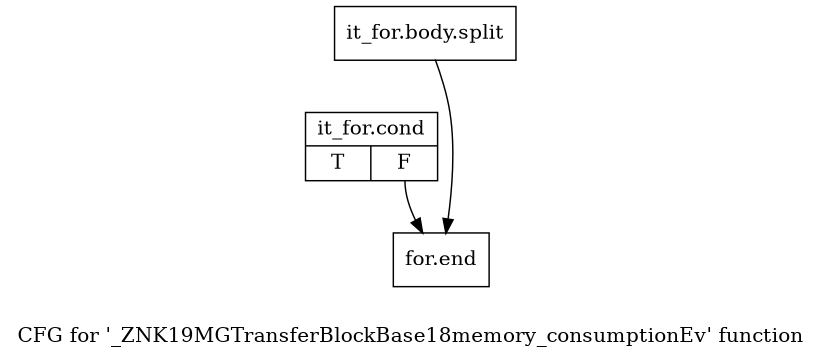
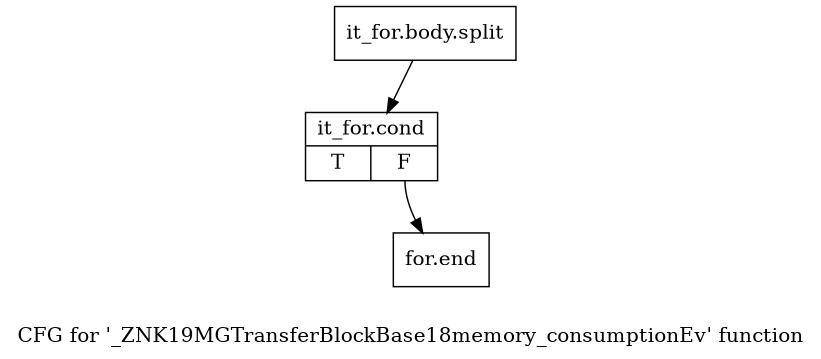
(452, 138) -> (403, 80)
